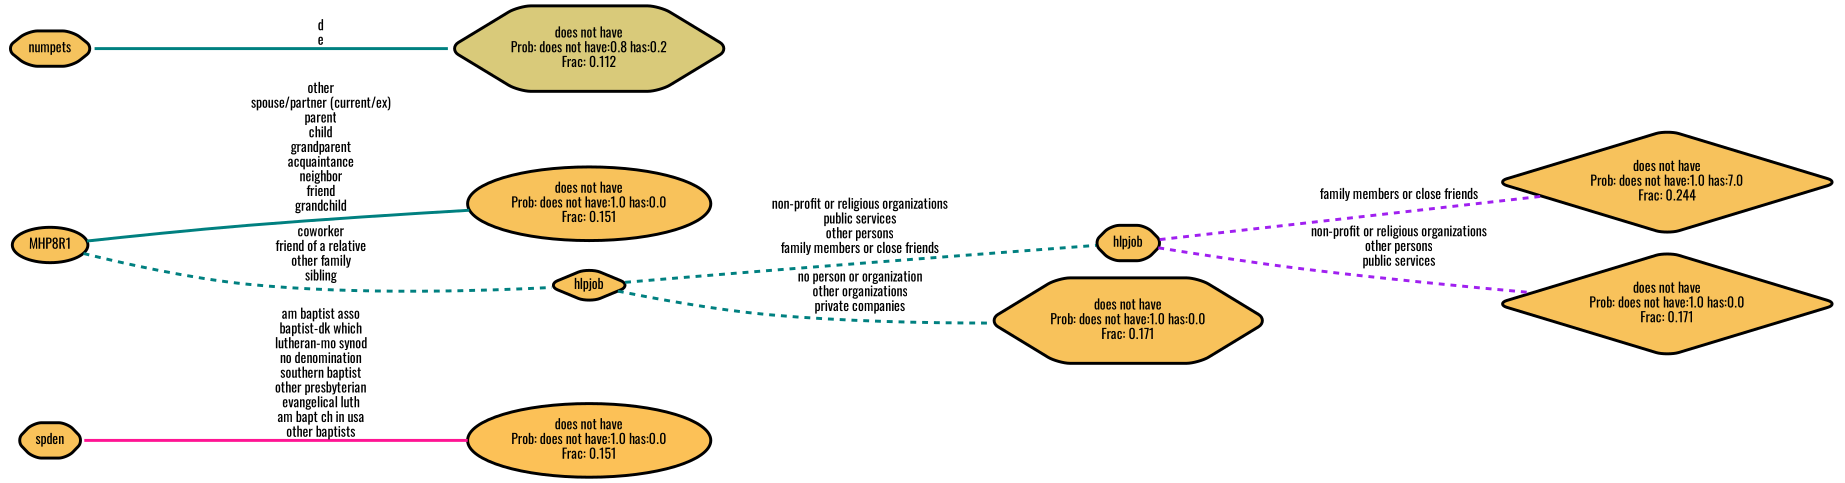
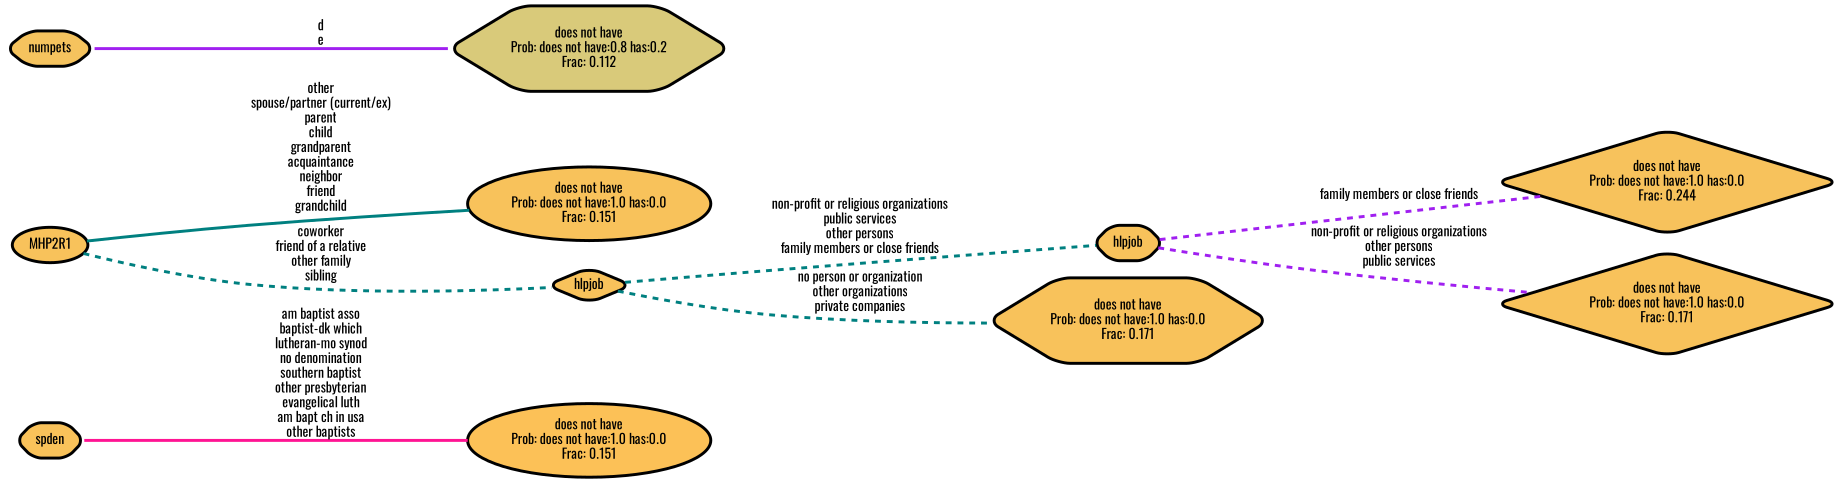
(271, 49) -> (271, 49)
(1667, 182) -> (1667, 182)
(50, 245) -> (50, 245)
